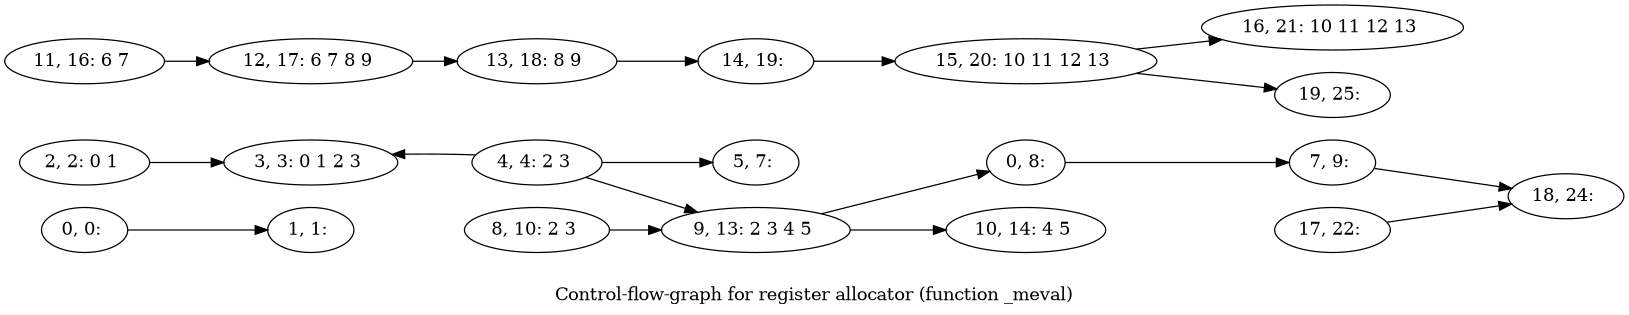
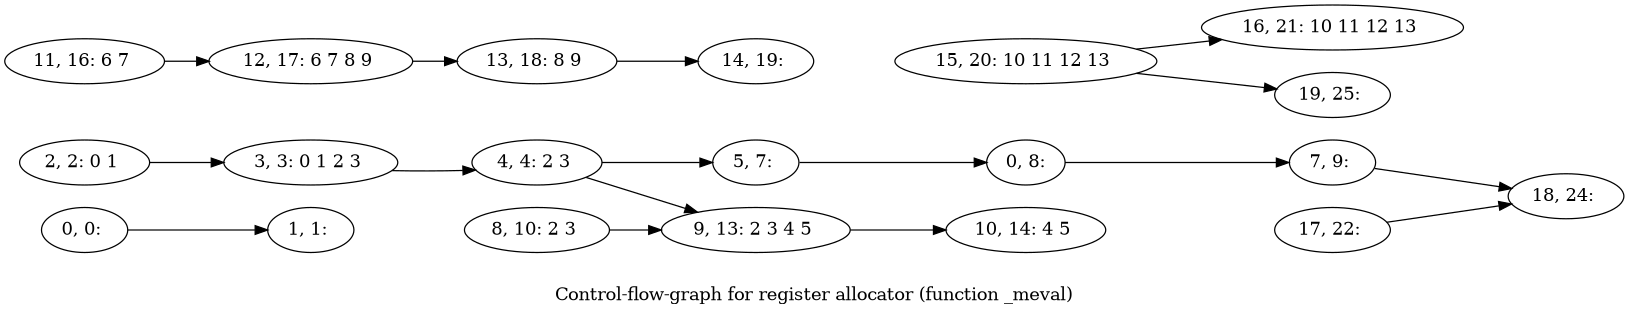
(848, 61) -> none
(440, 154) -> (427, 171)
(900, 194) -> (887, 162)
